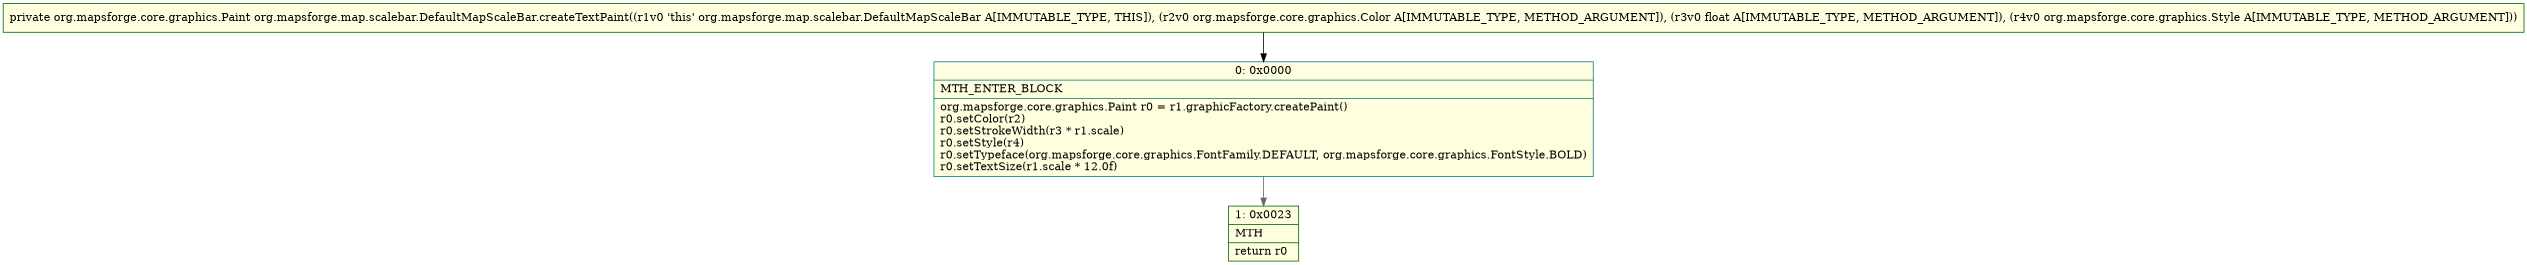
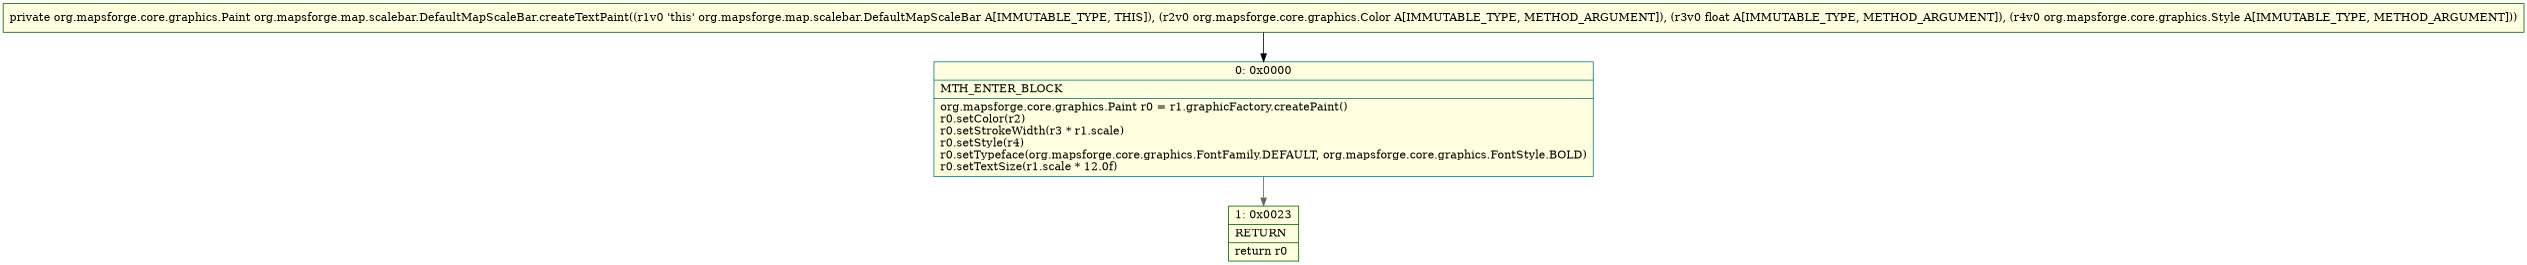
(1249, 233) -> (1261, 233)
